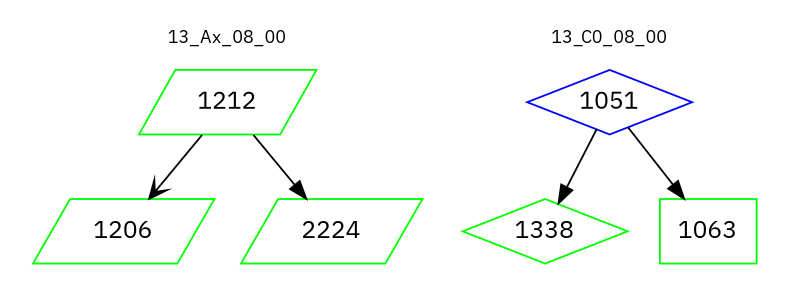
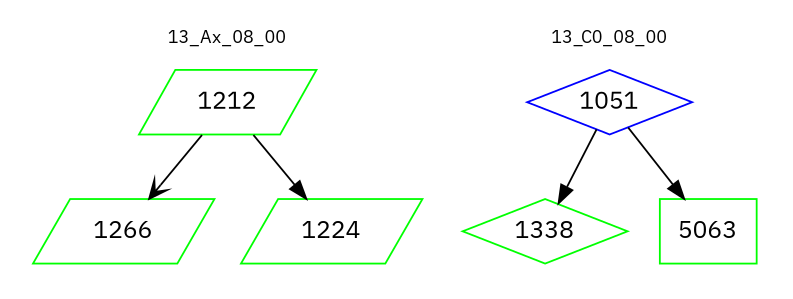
(124, 231) -> (124, 231)
(332, 231) -> (332, 231)
(708, 231) -> (708, 231)
